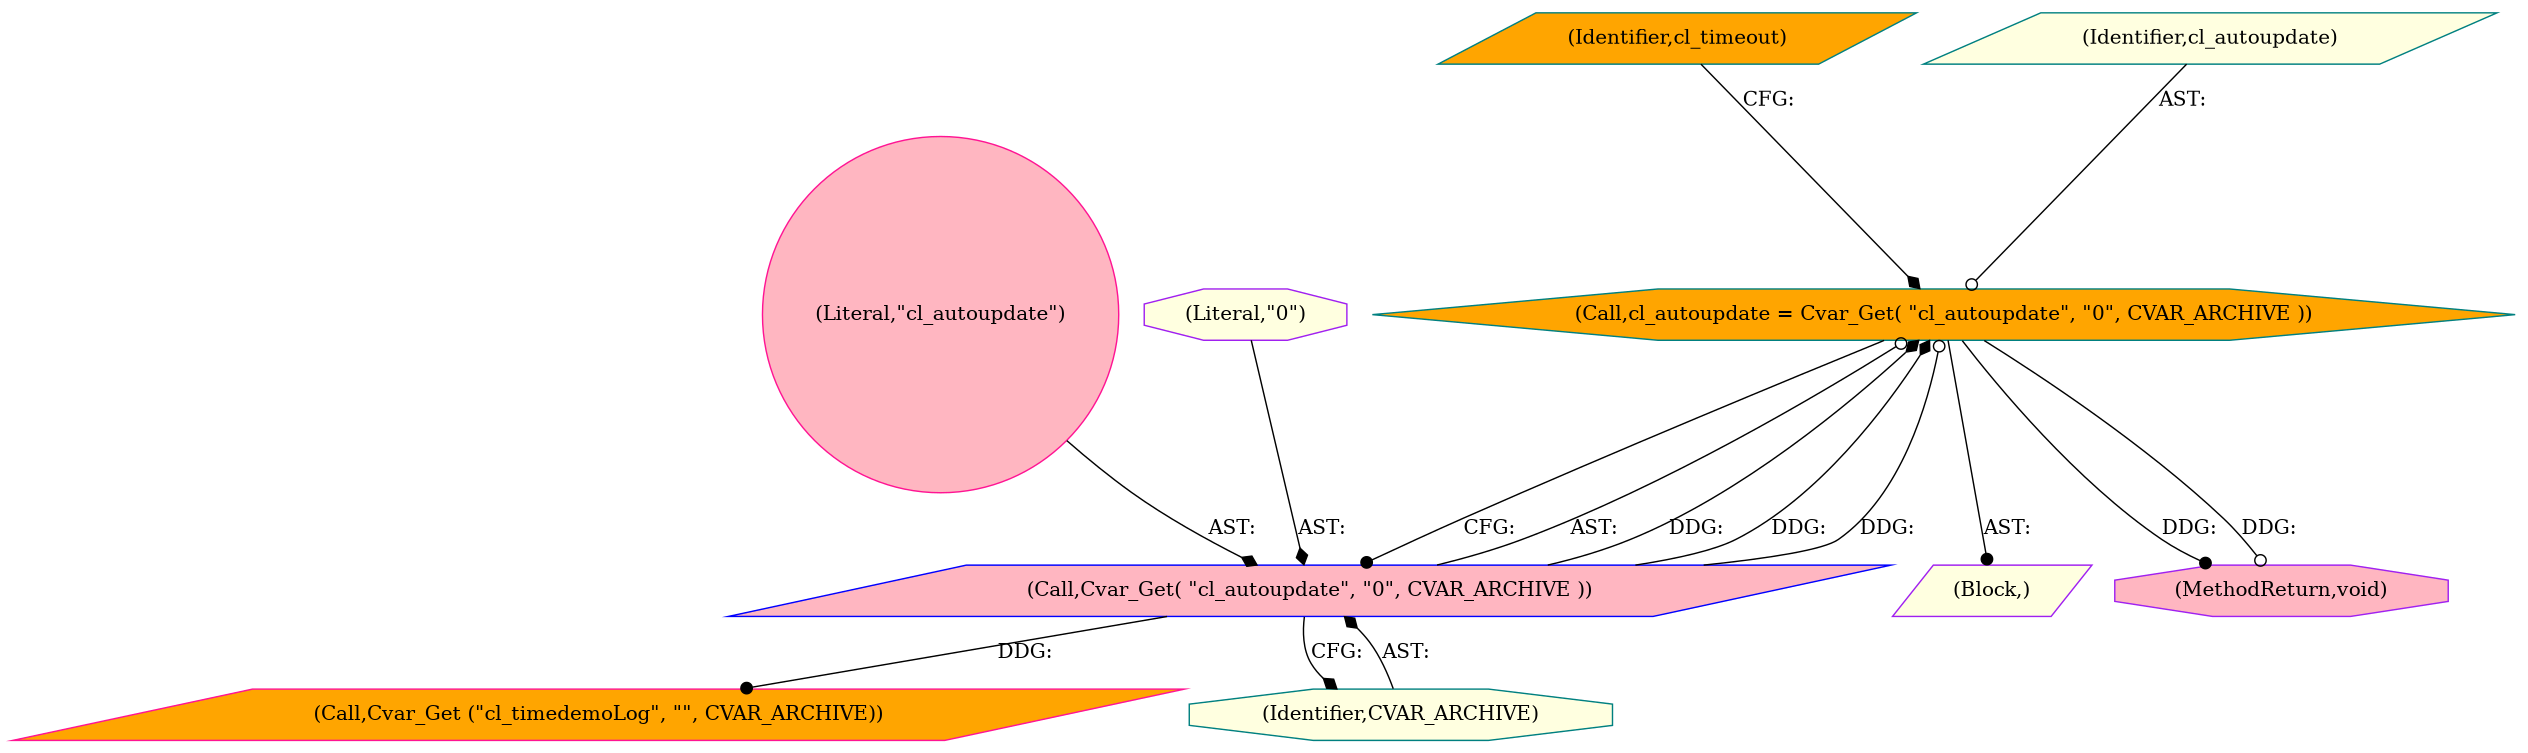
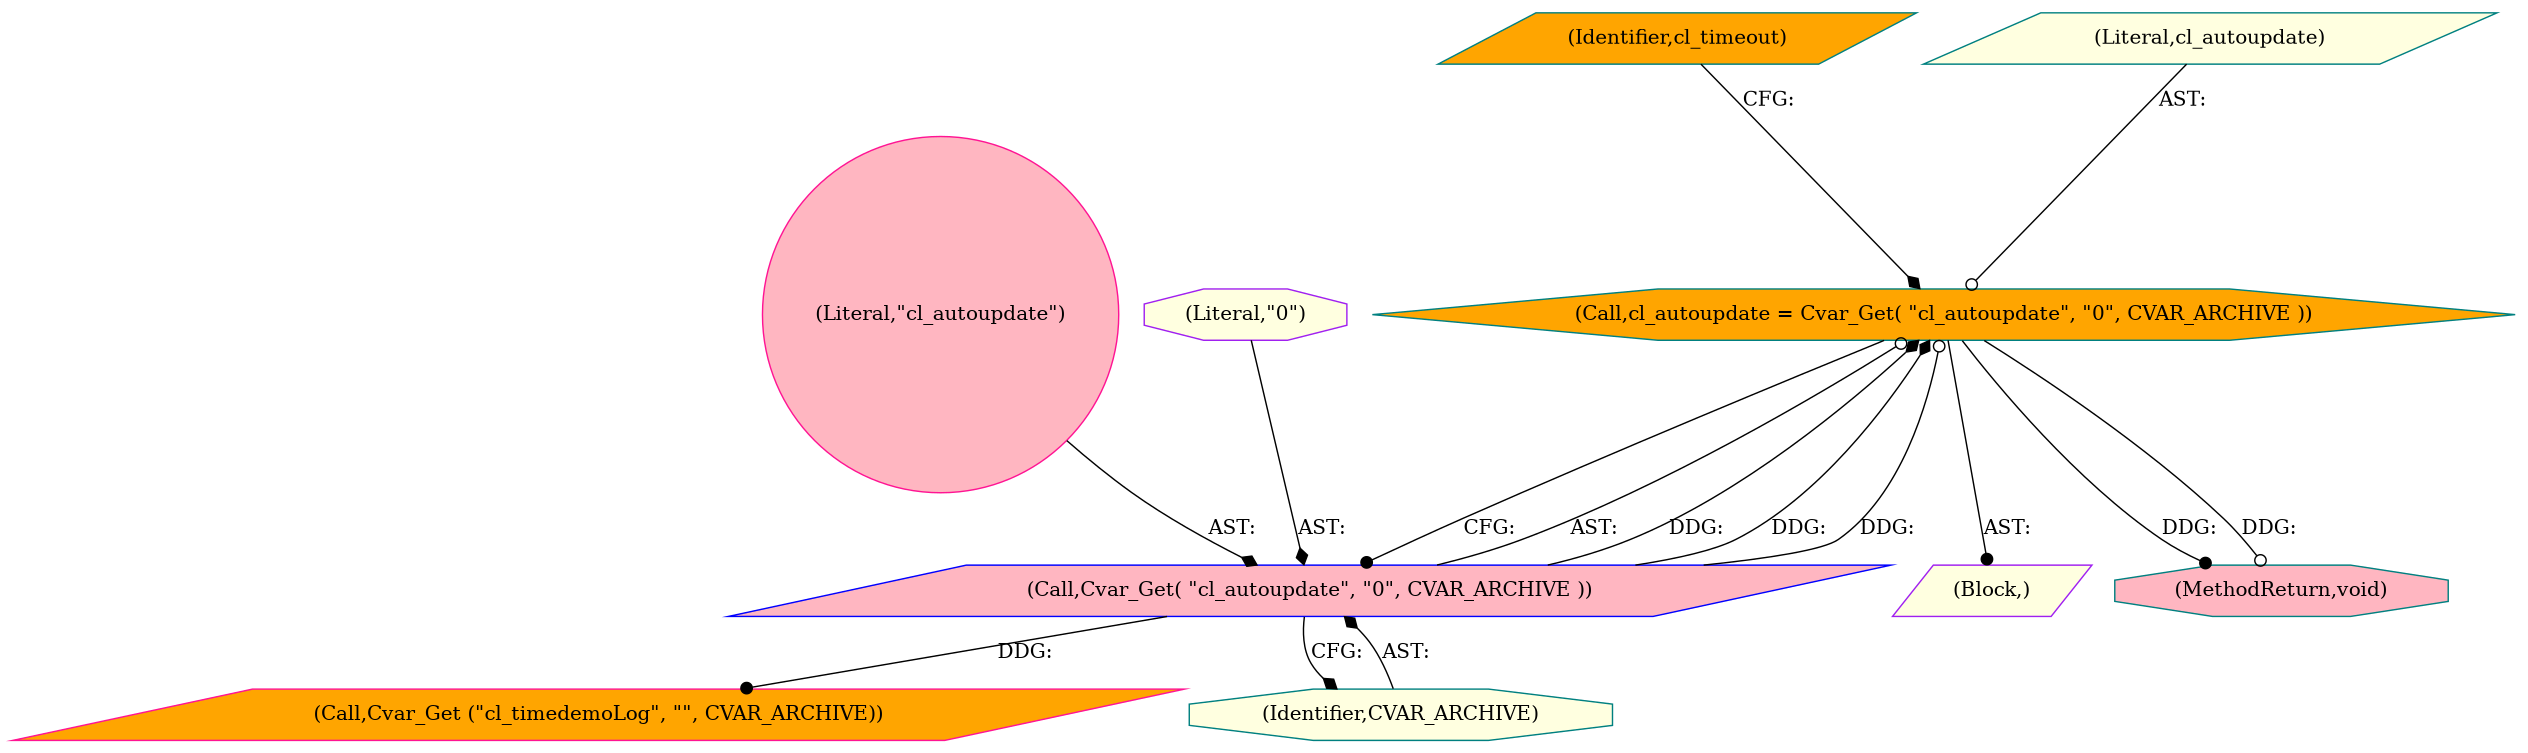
(2210, 38) -> (2210, 38)
(2282, 591) -> (2282, 591)
